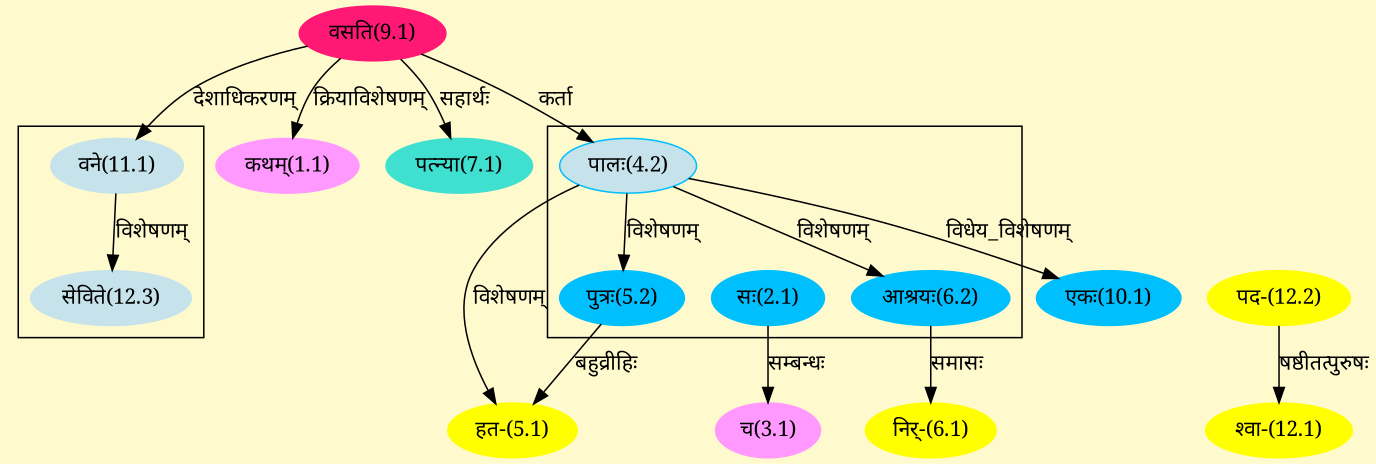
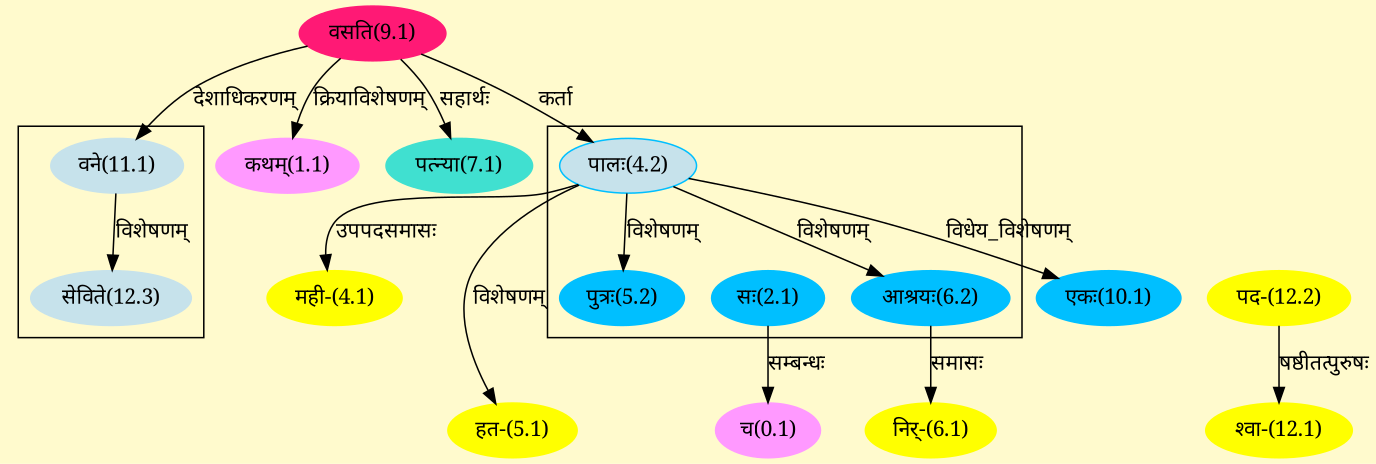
none -> (335, 298)
(573, 358) -> none
(768, 430) -> (768, 430)
